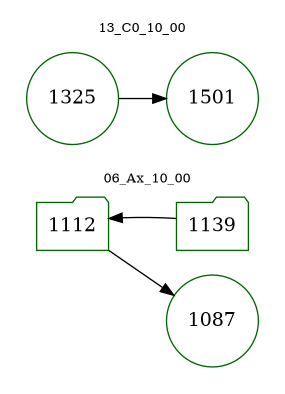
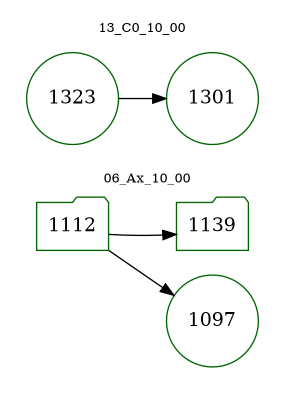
(73, 99) -> (73, 99)
(212, 99) -> (212, 99)
(149, 217) -> (136, 235)
(212, 321) -> (212, 321)
